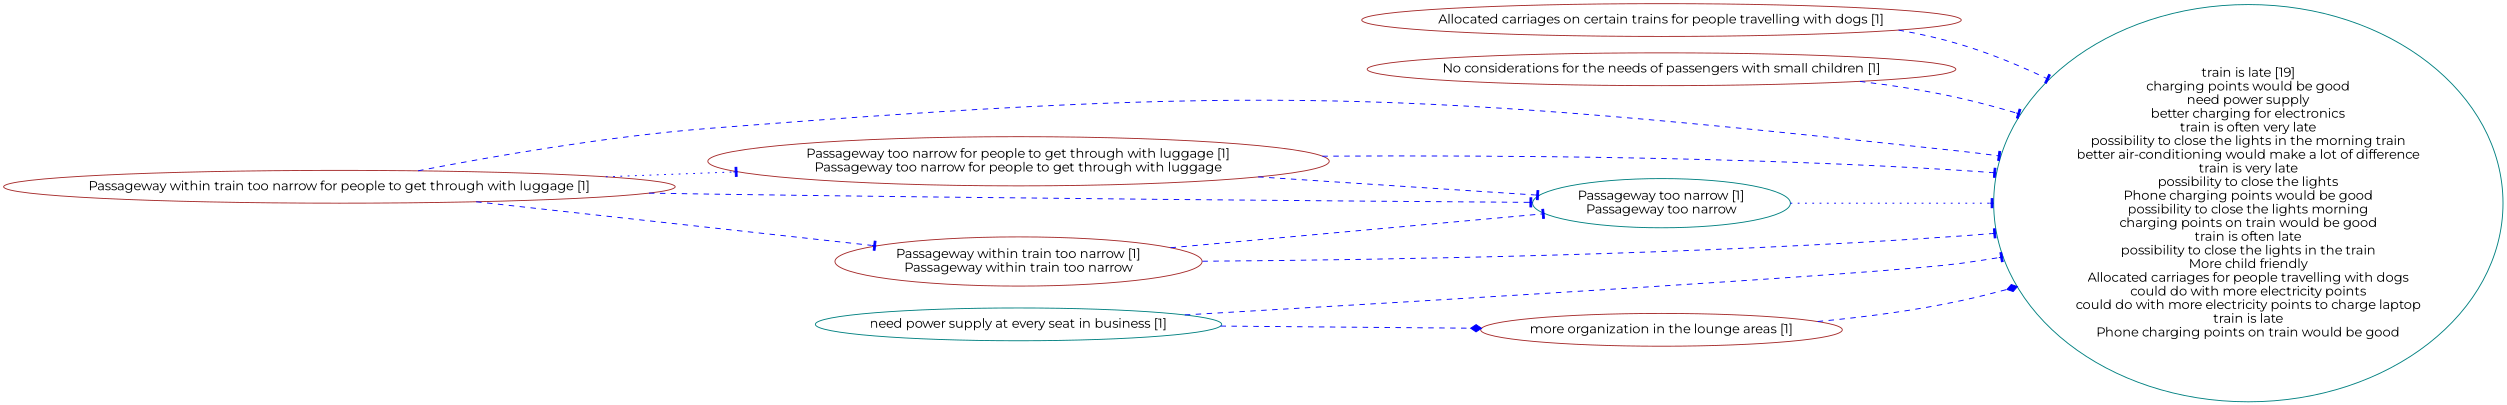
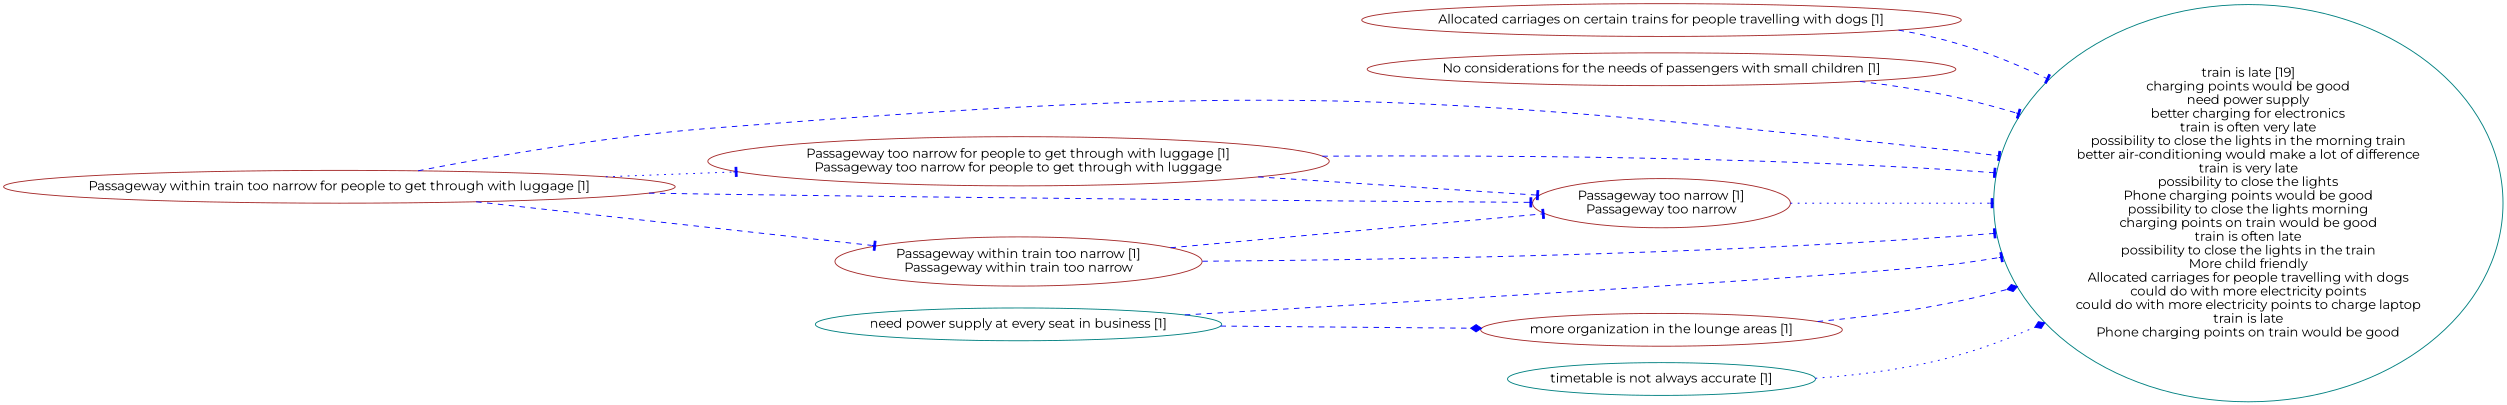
(1662, 203) -> (1662, 203)
none -> (1662, 379)
